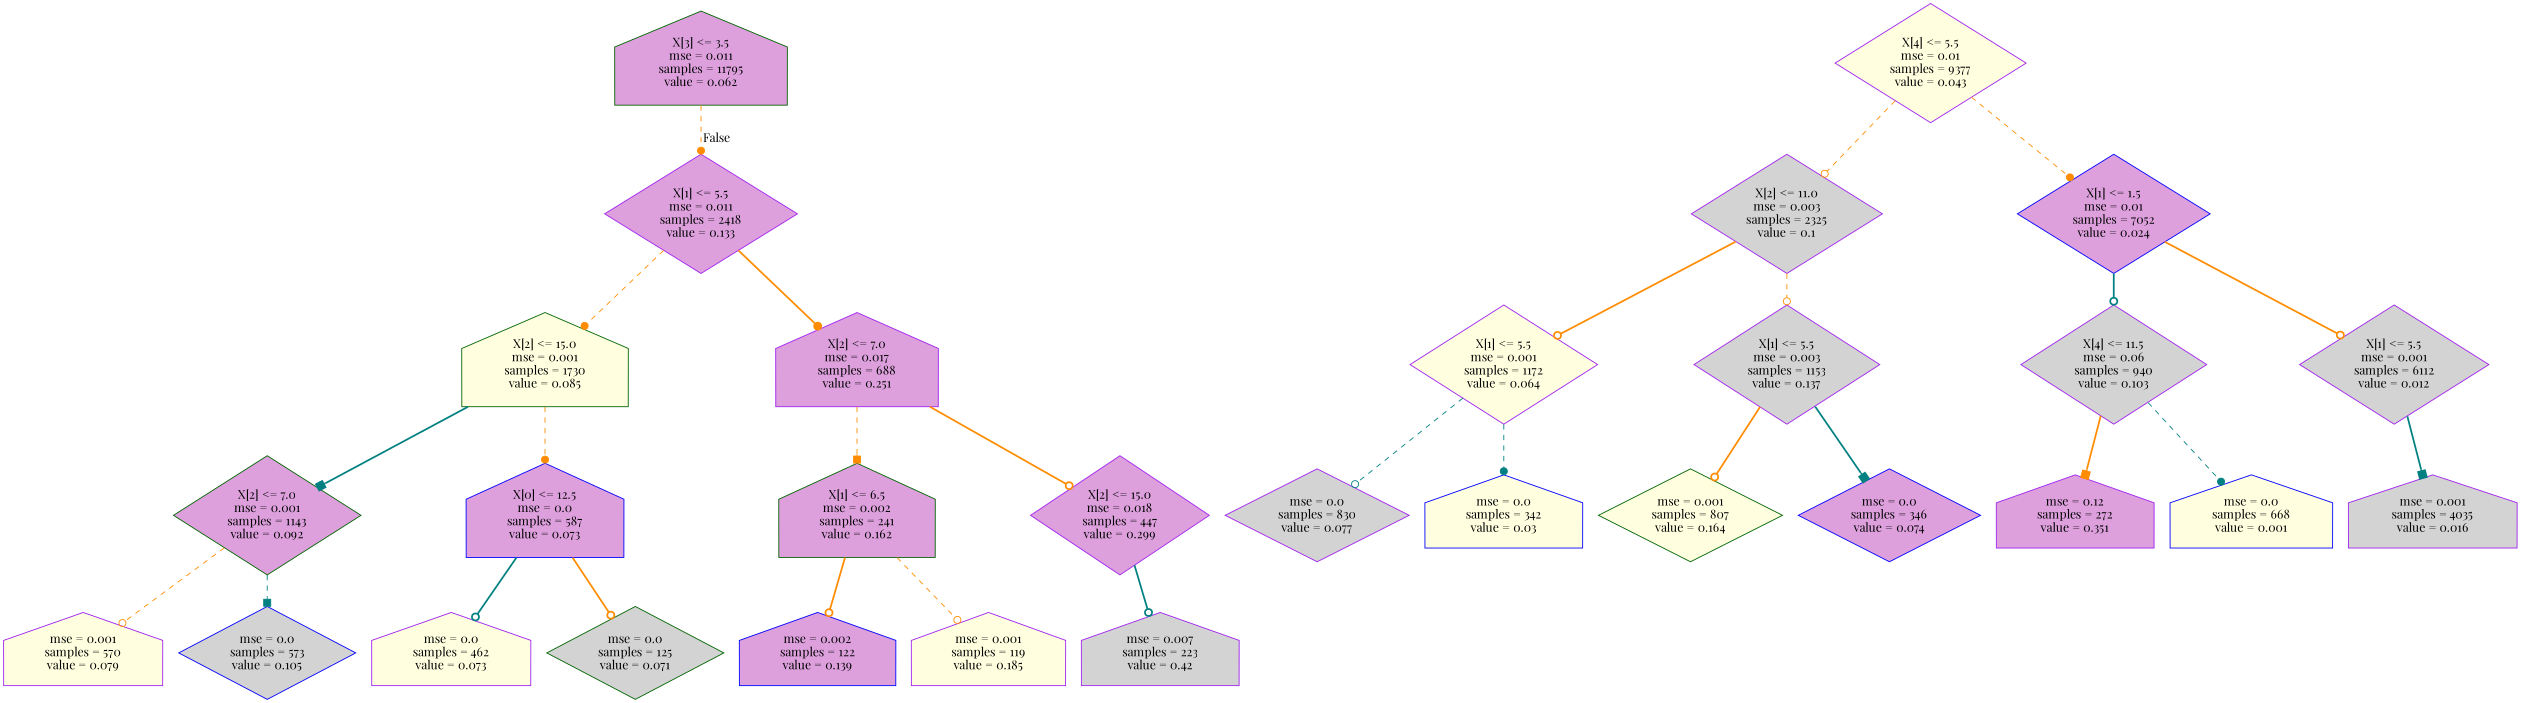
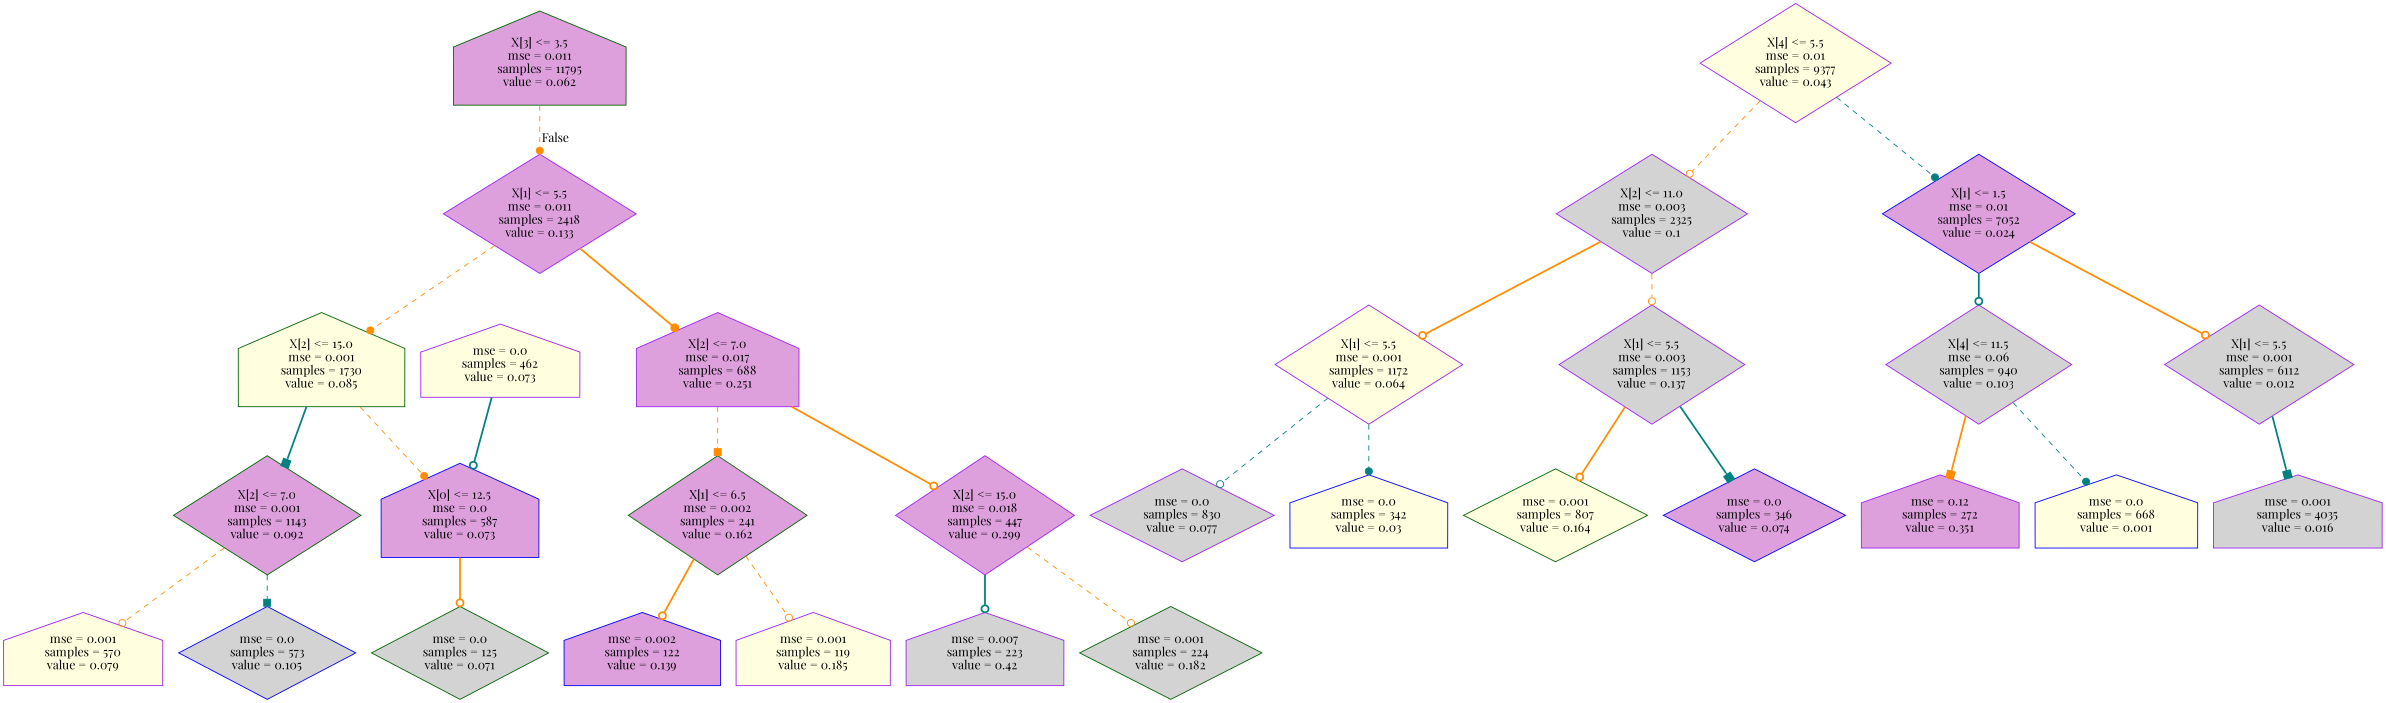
(2019, 136) -> (1884, 136)
(857, 515) -> (718, 515)
(497, 586) -> (483, 430)
none -> (1171, 653)
